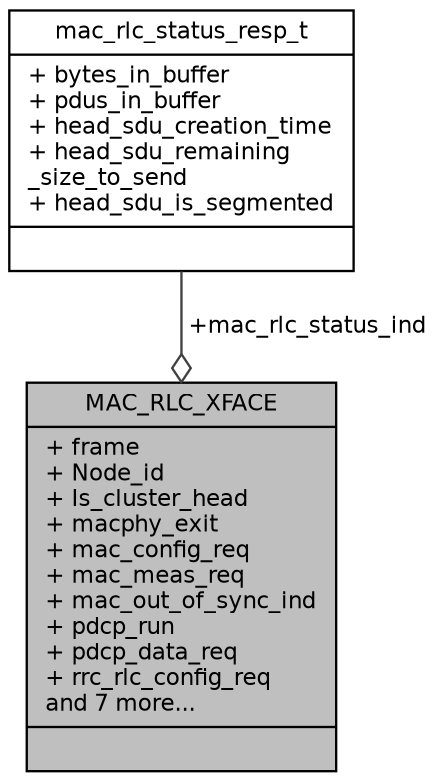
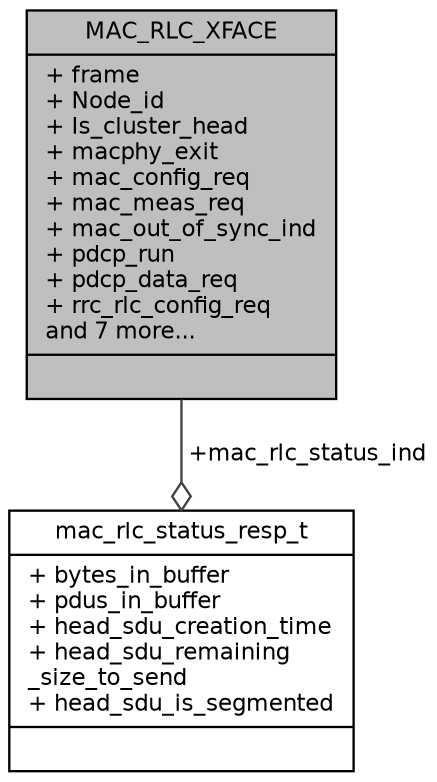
(181, 313) -> (181, 441)
